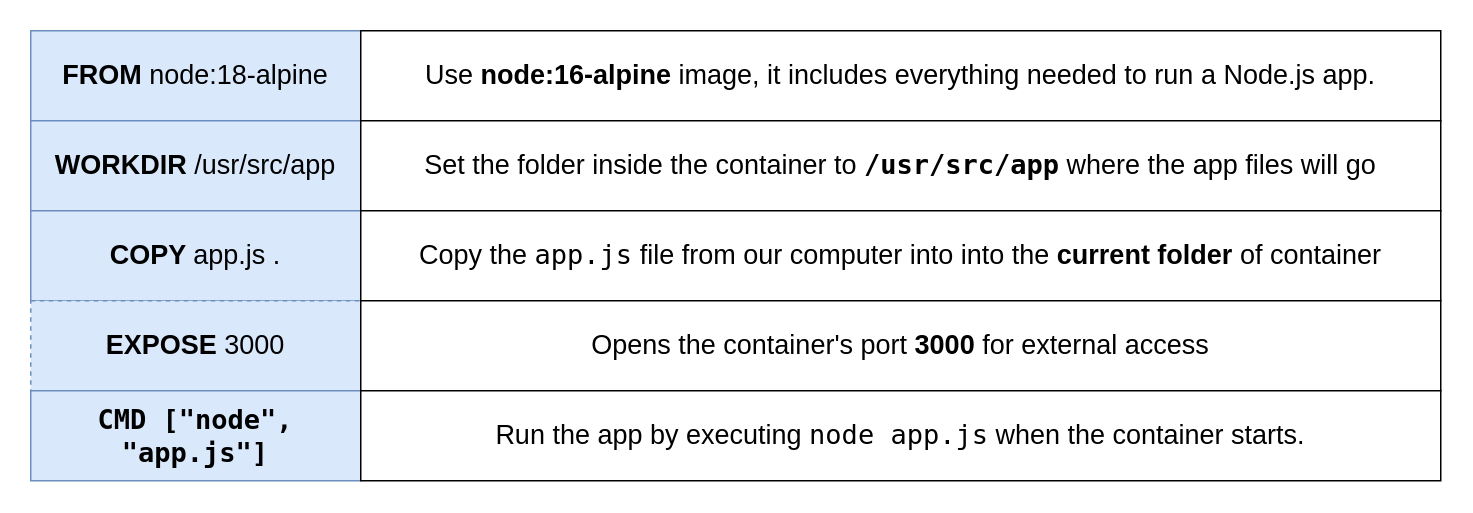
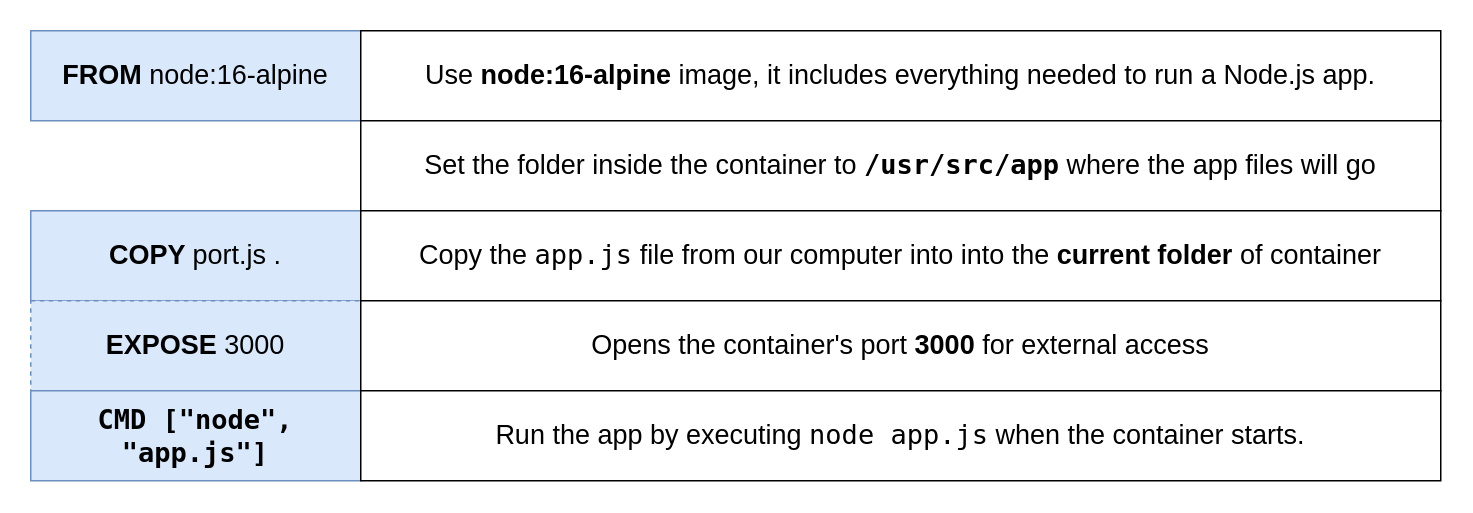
(196, 76) -> (196, 76)
(196, 166) -> none
(196, 256) -> (196, 256)
